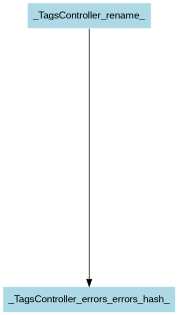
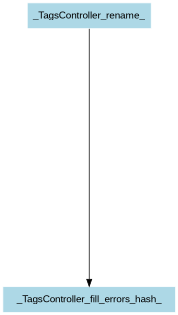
(89, 300) -> (89, 300)
